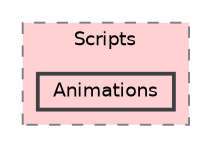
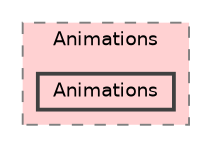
(106, 41) -> (106, 41)
